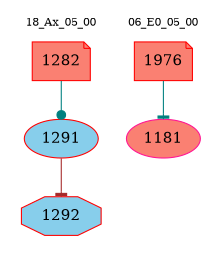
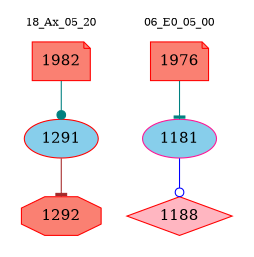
(61, 23) -> (61, 23)
(61, 61) -> (61, 61)
(163, 139) -> (180, 139)
(61, 216) -> (61, 216)
none -> (180, 216)
